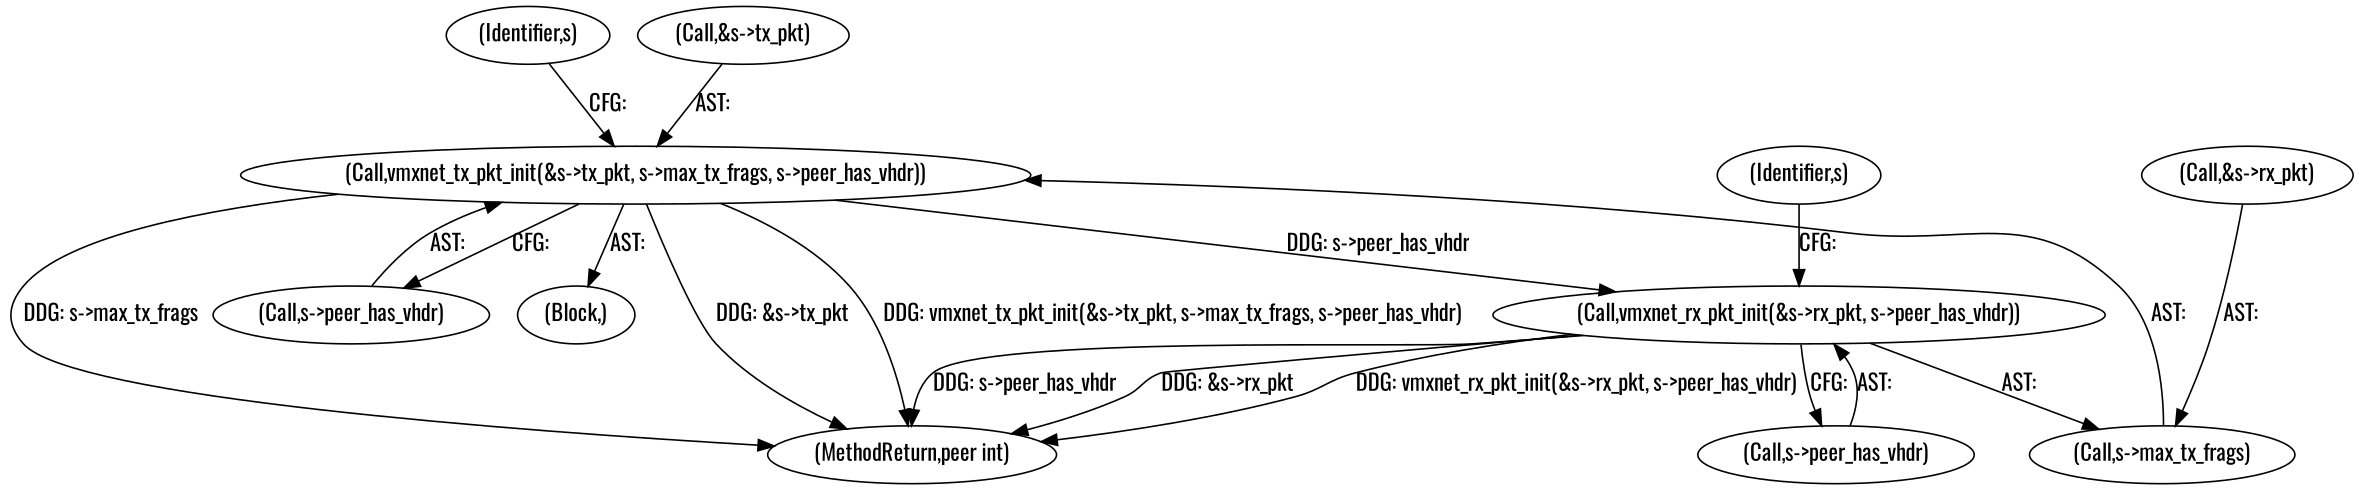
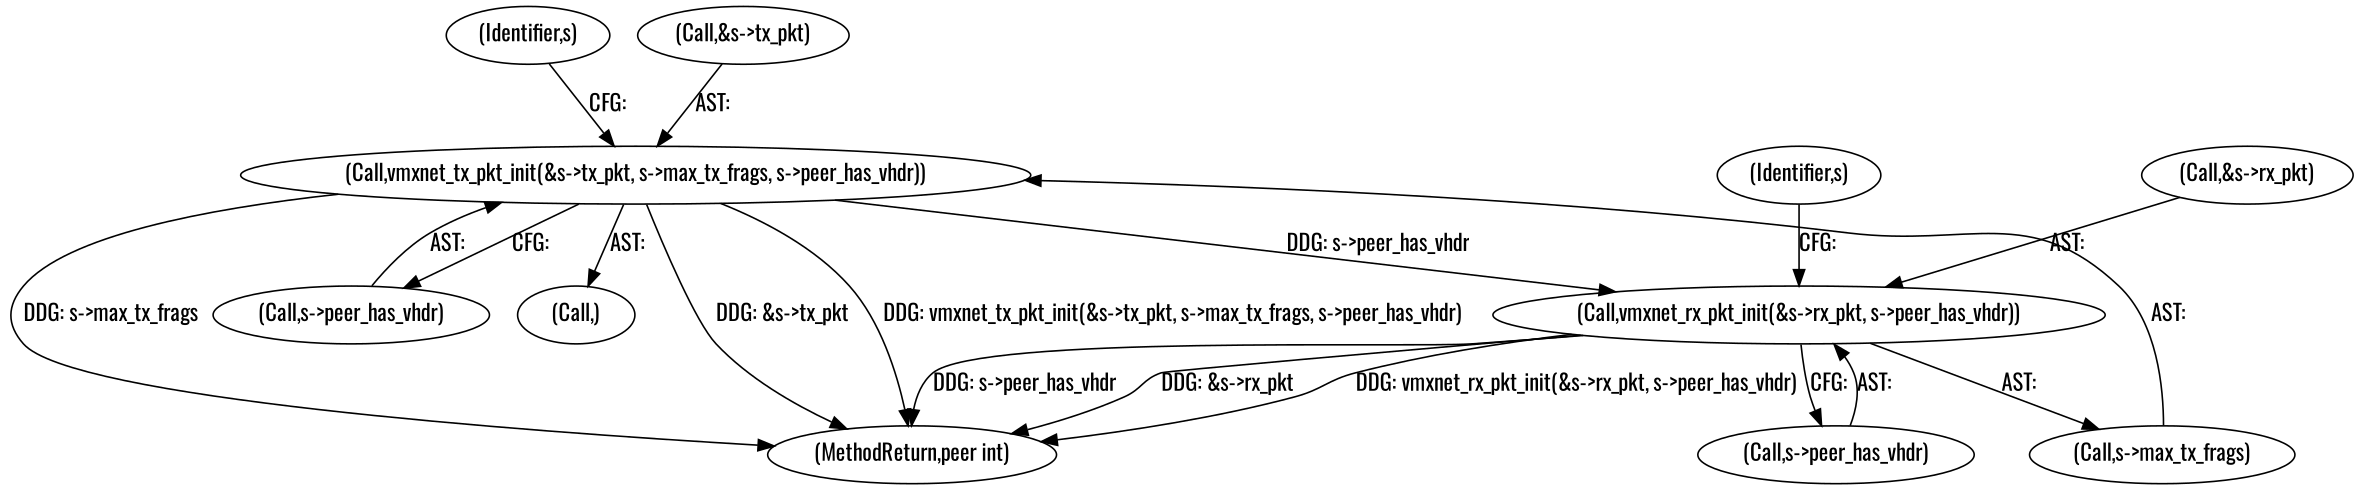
(2219, 310) -> (2062, 233)
(576, 315) -> (576, 315)
